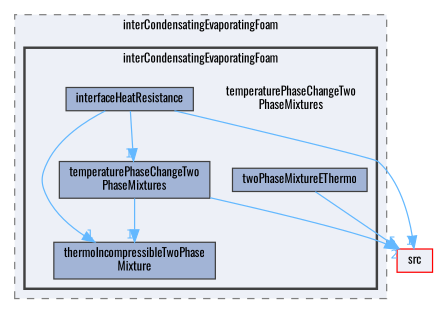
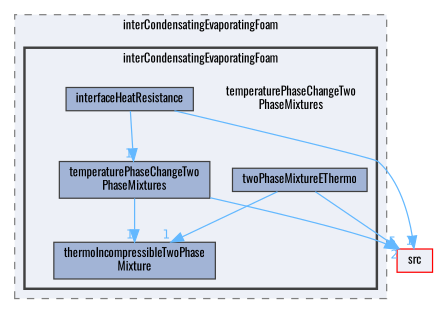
(45, 168) -> (230, 214)
